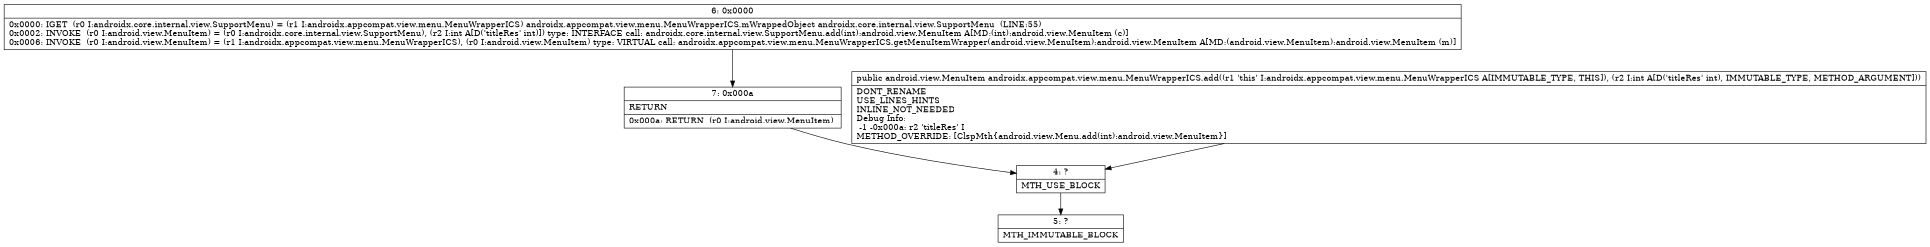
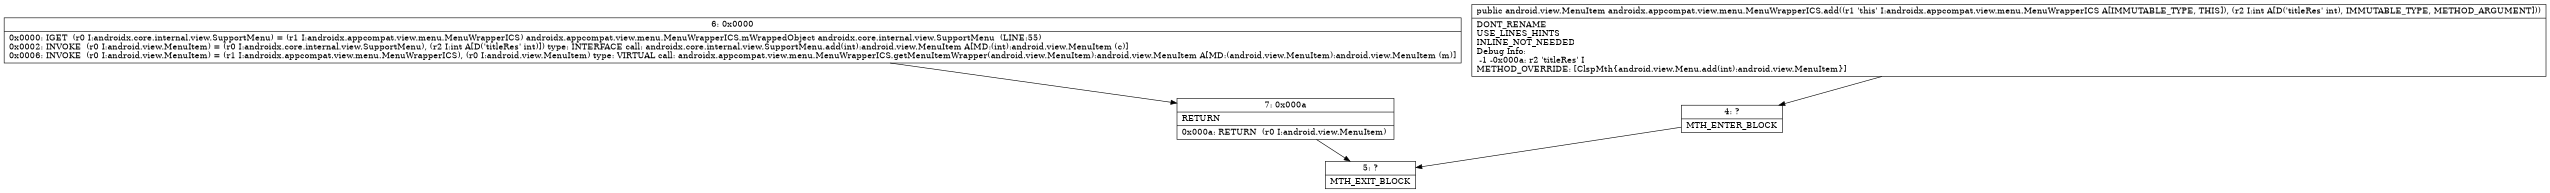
(900, 155) -> (1331, 149)
(1061, 186) -> (1732, 125)
(1061, 235) -> (1370, 182)
